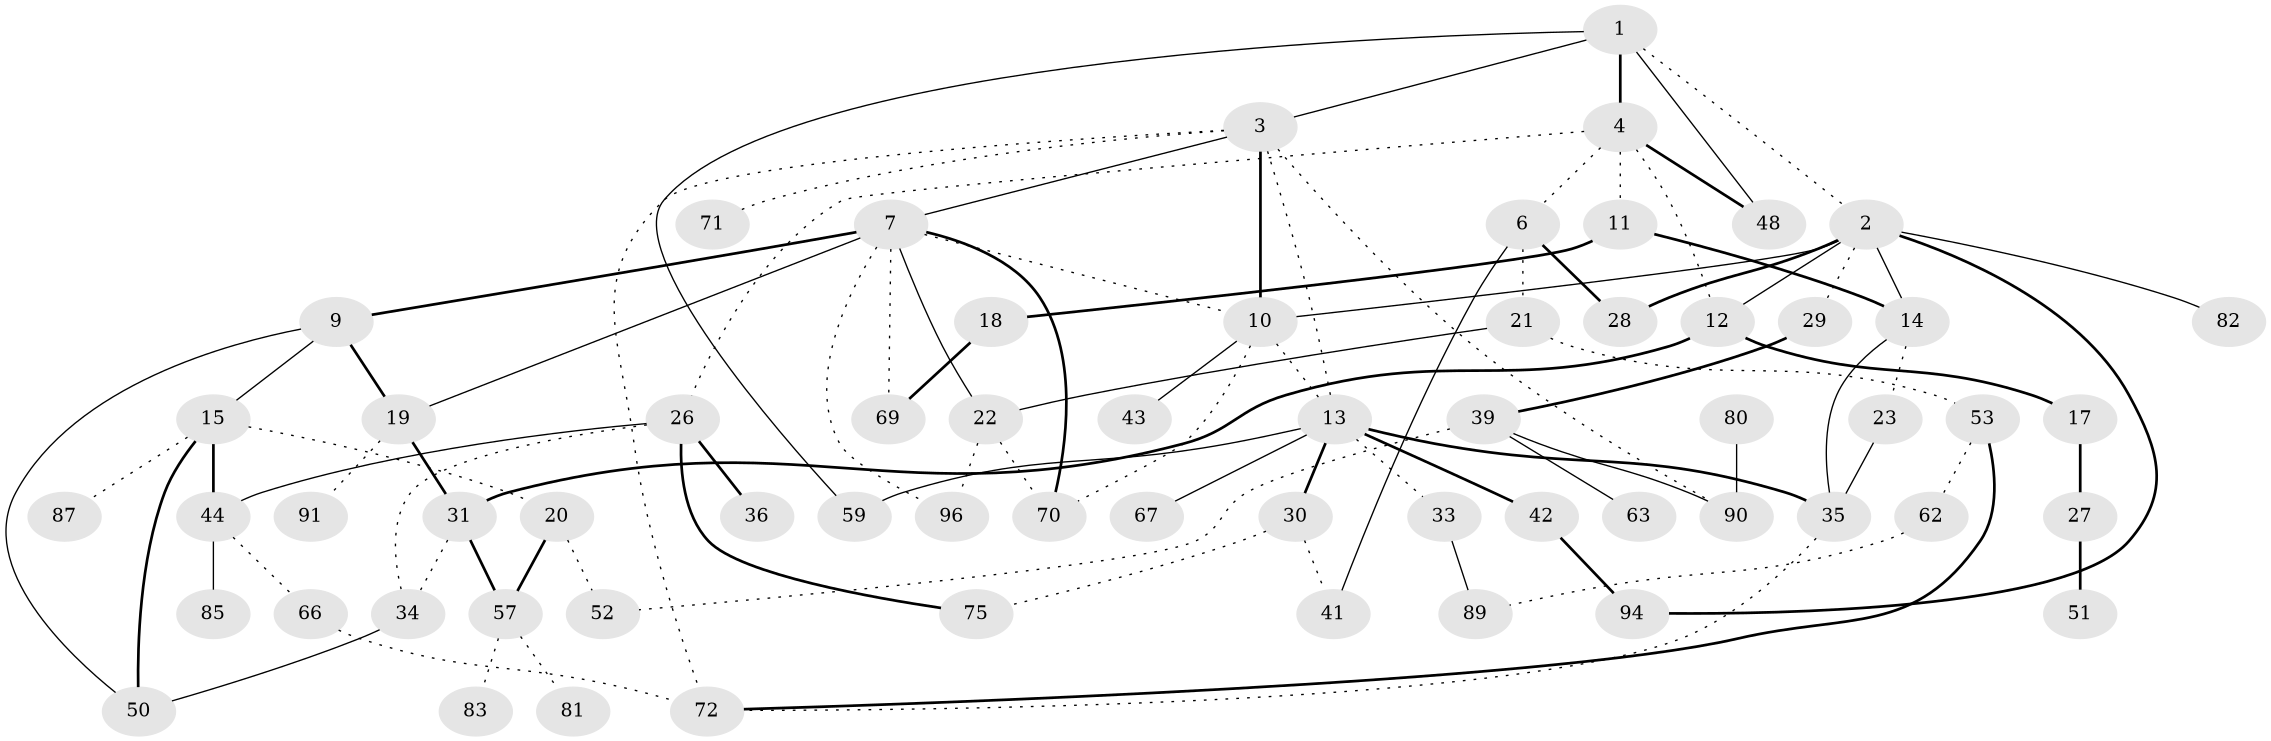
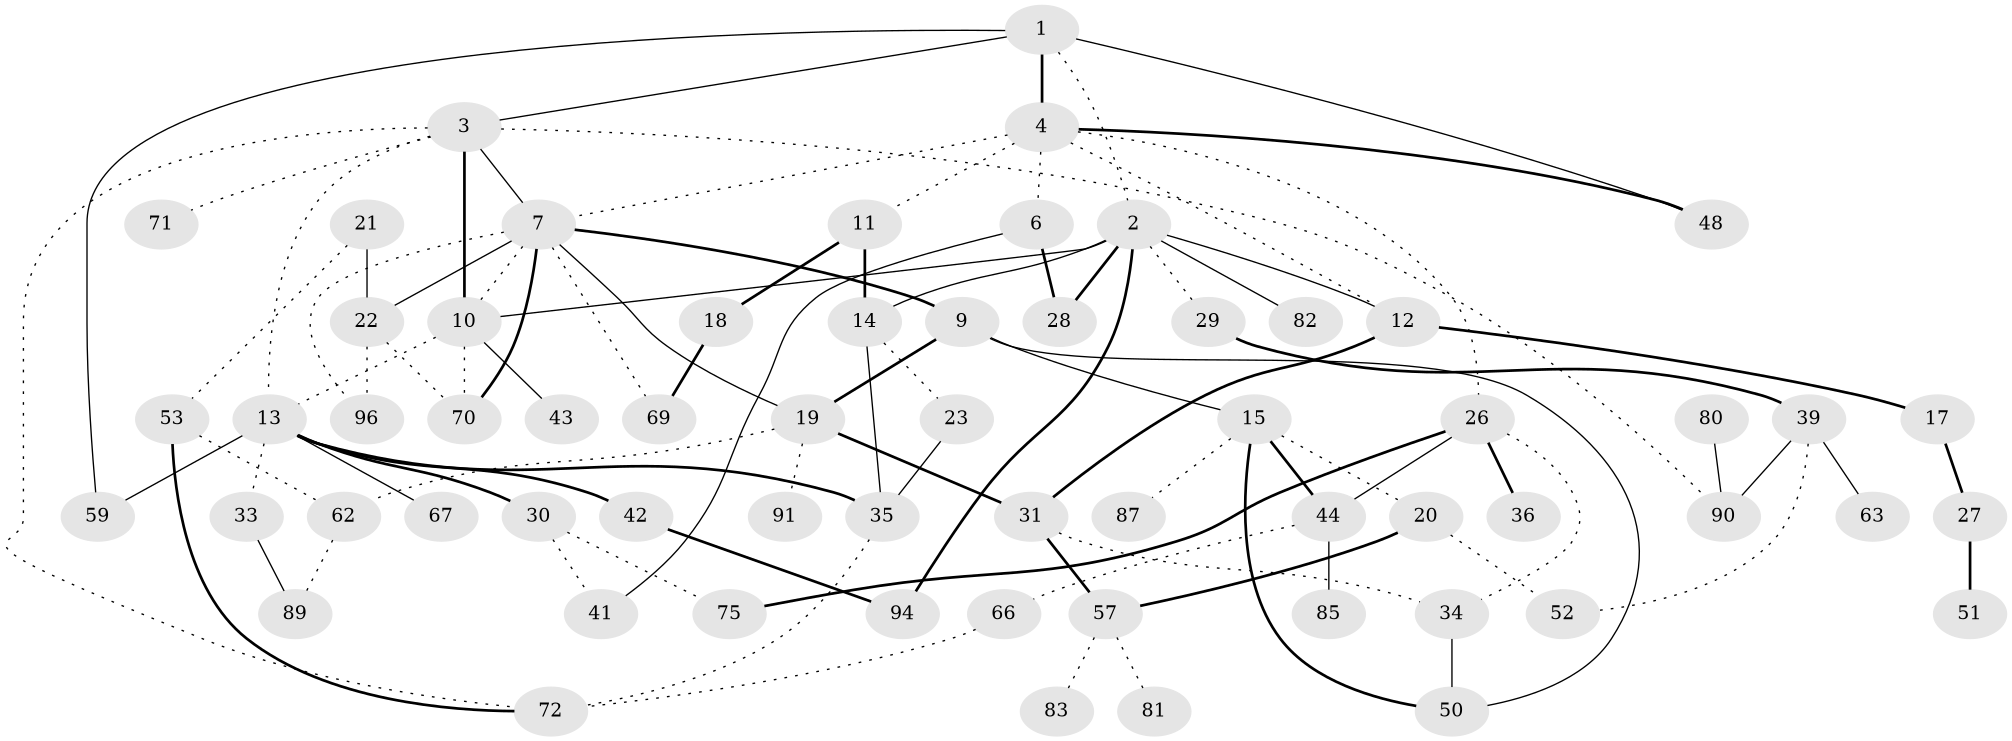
none -> (791, 176)
(1523, 273) -> none
none -> (592, 459)
